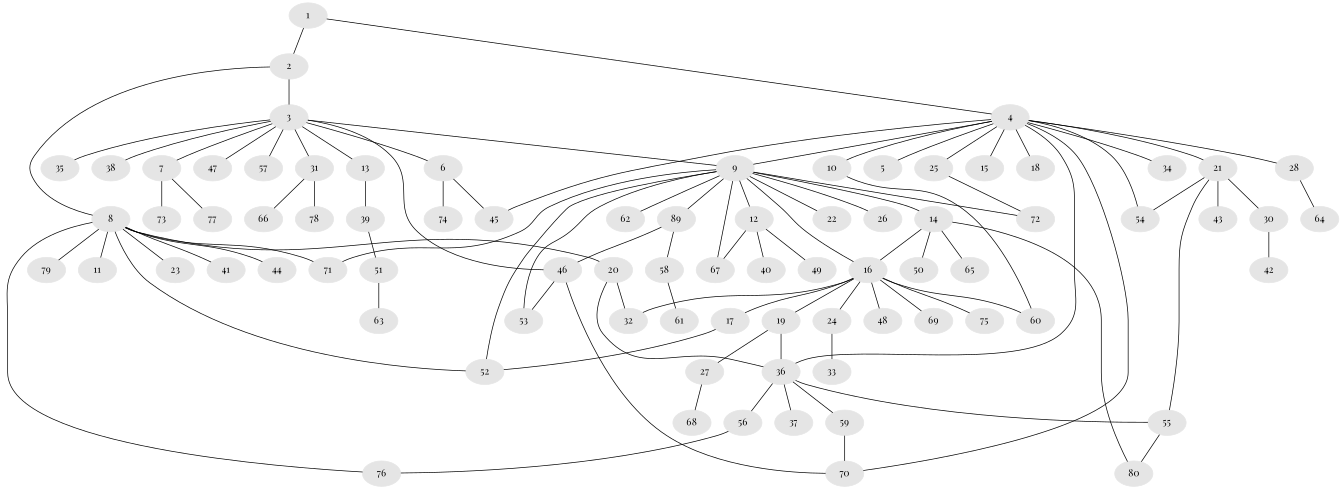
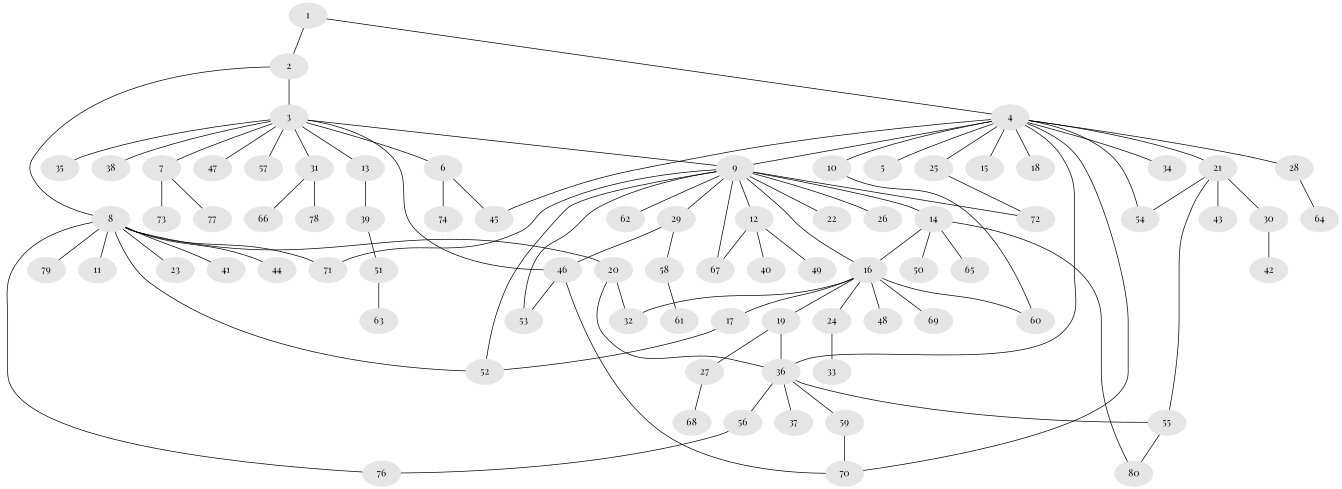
(676, 219) -> (676, 219)
(985, 321) -> none
